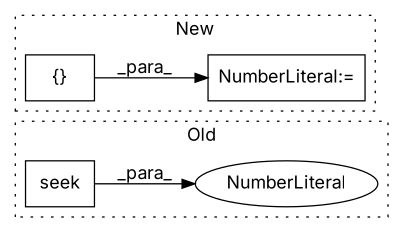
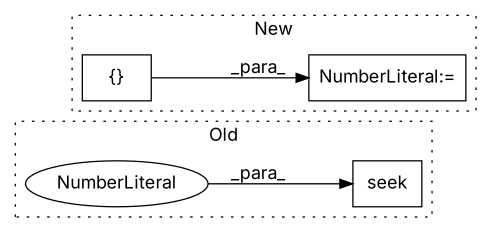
(138, 184) -> (274, 184)
